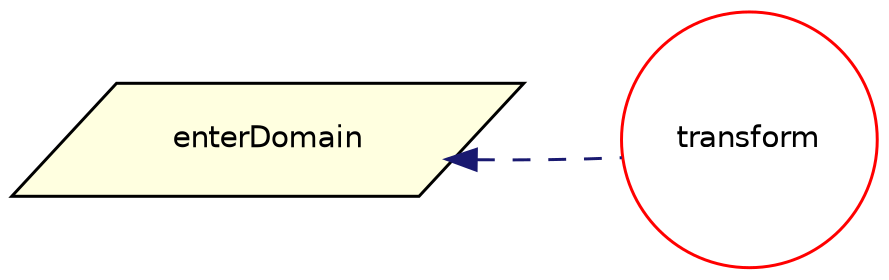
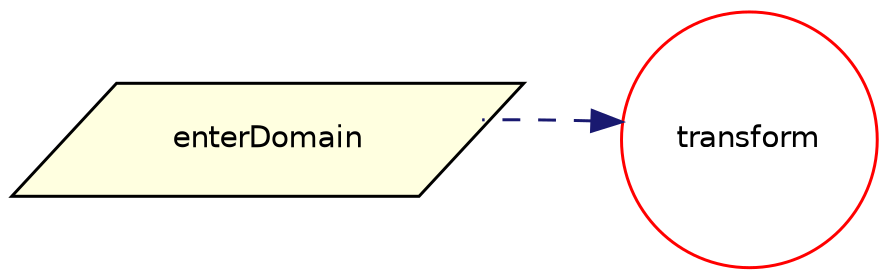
(549, 160) -> (537, 120)
